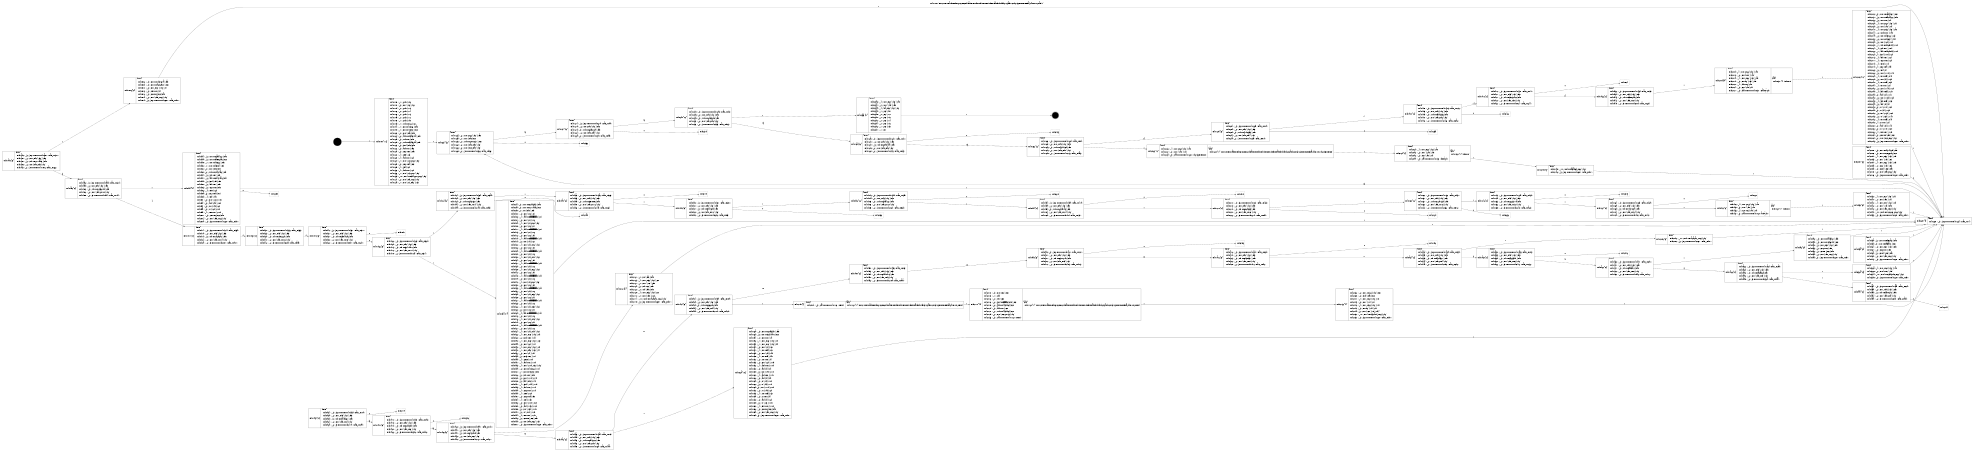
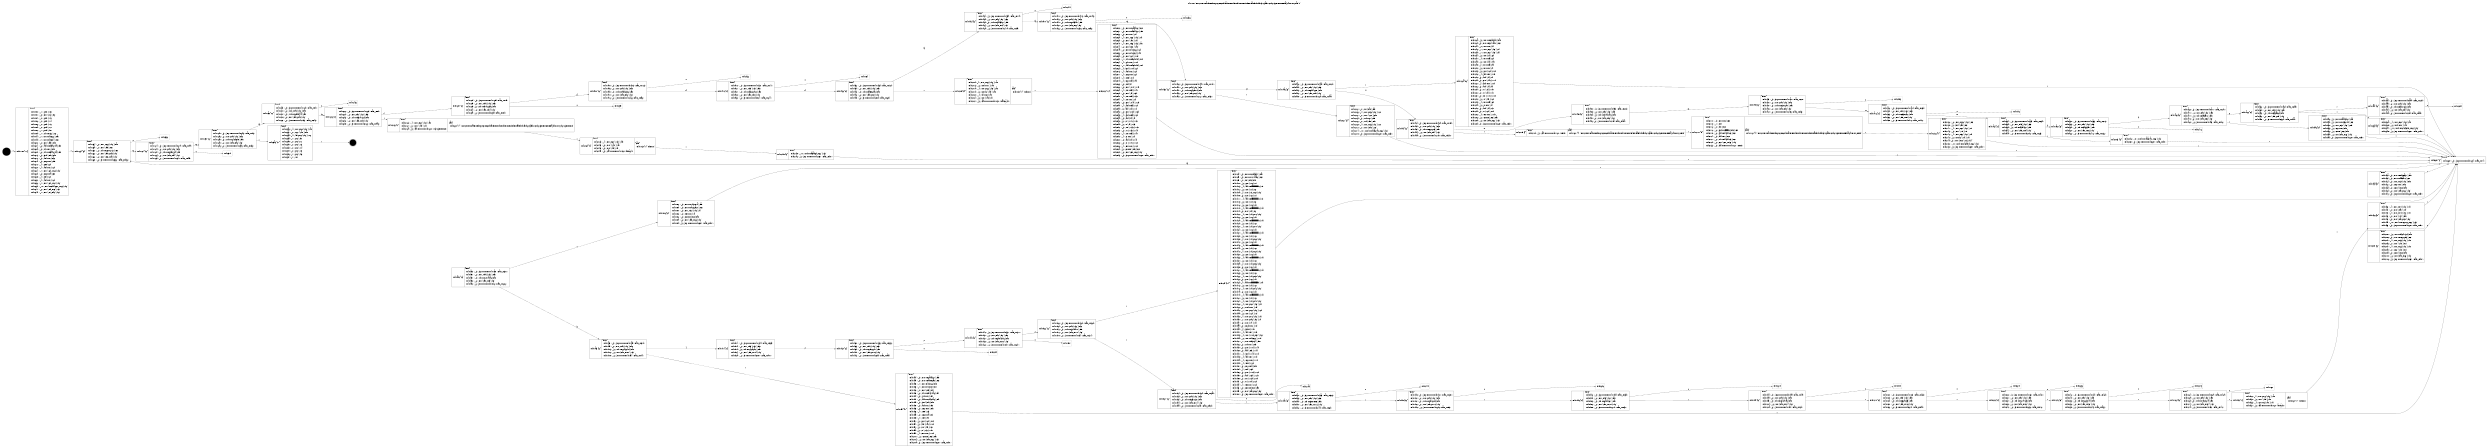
none -> (935, 58)
(254, 193) -> (941, 351)
